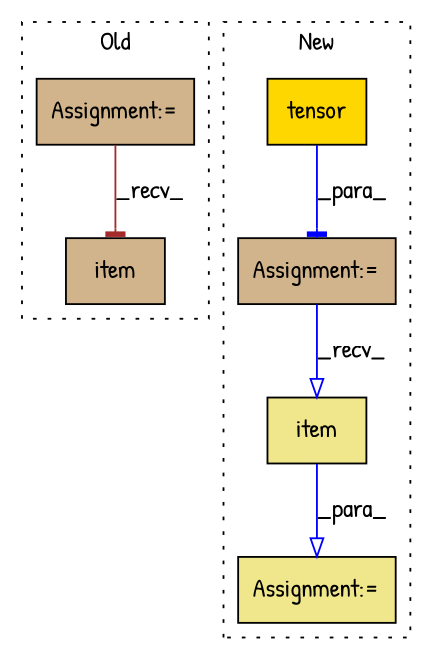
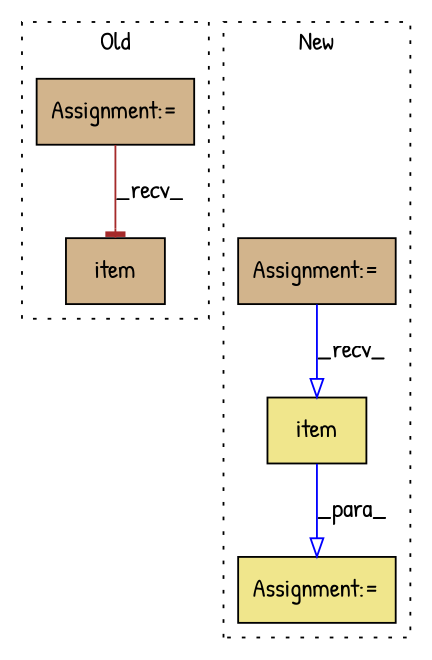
(317, 112) -> none
